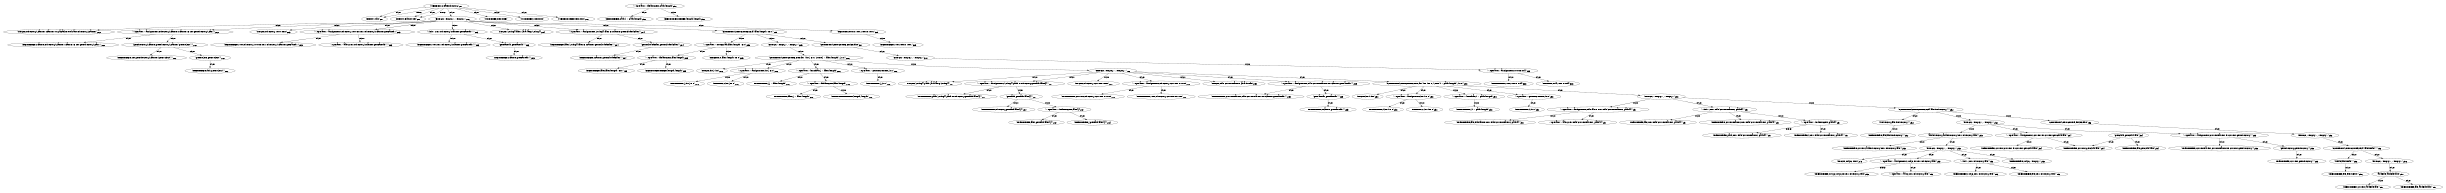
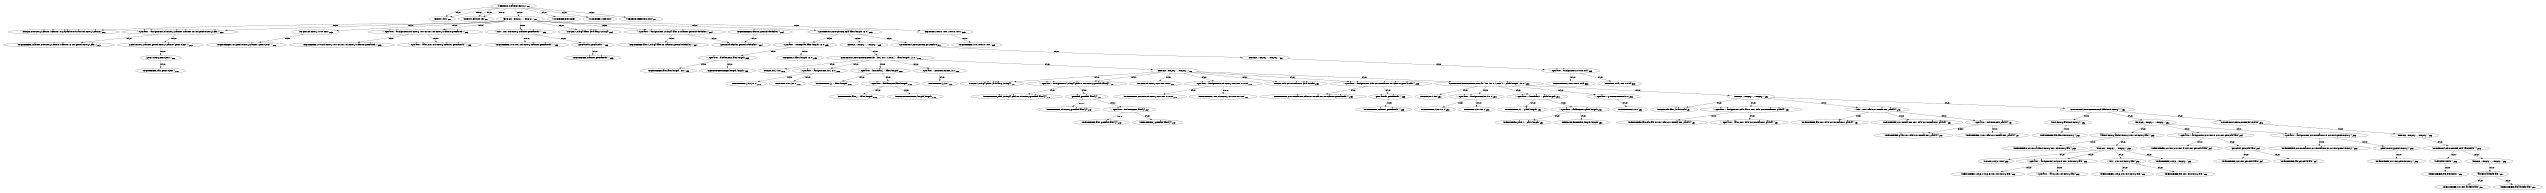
(453, 38) -> (527, 38)
(156, 51) -> (282, 38)
(633, 51) -> (751, 38)
(1164, 90) -> (1226, 90)
(1016, 103) -> (1082, 103)
none -> (1558, 103)
none -> (1674, 110)
(1055, 116) -> (1120, 116)
(1109, 122) -> (1174, 122)
(2061, 142) -> (2227, 142)
(1860, 161) -> (2007, 161)
(1883, 168) -> (2029, 168)
